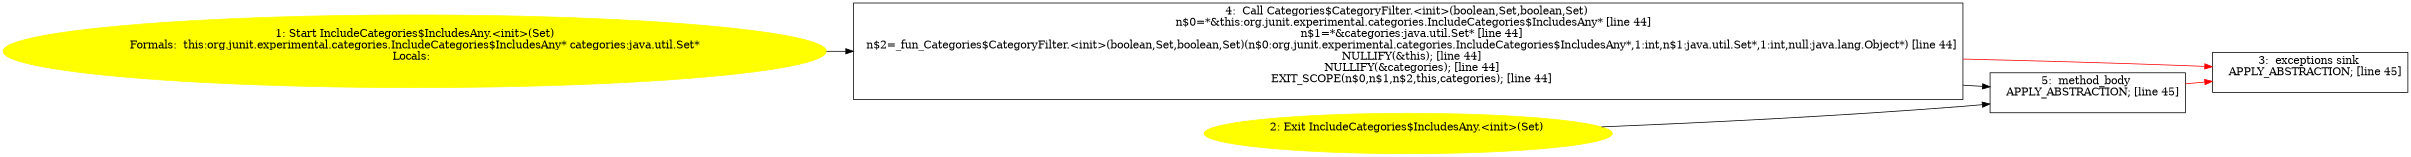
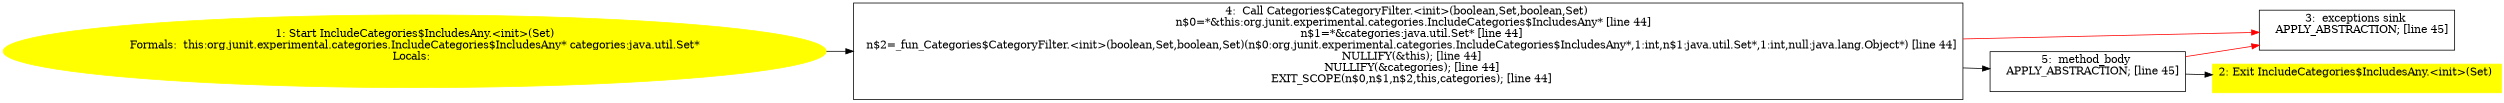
(1792, 118) -> (2195, 74)
(1408, 133) -> (2357, 78)
